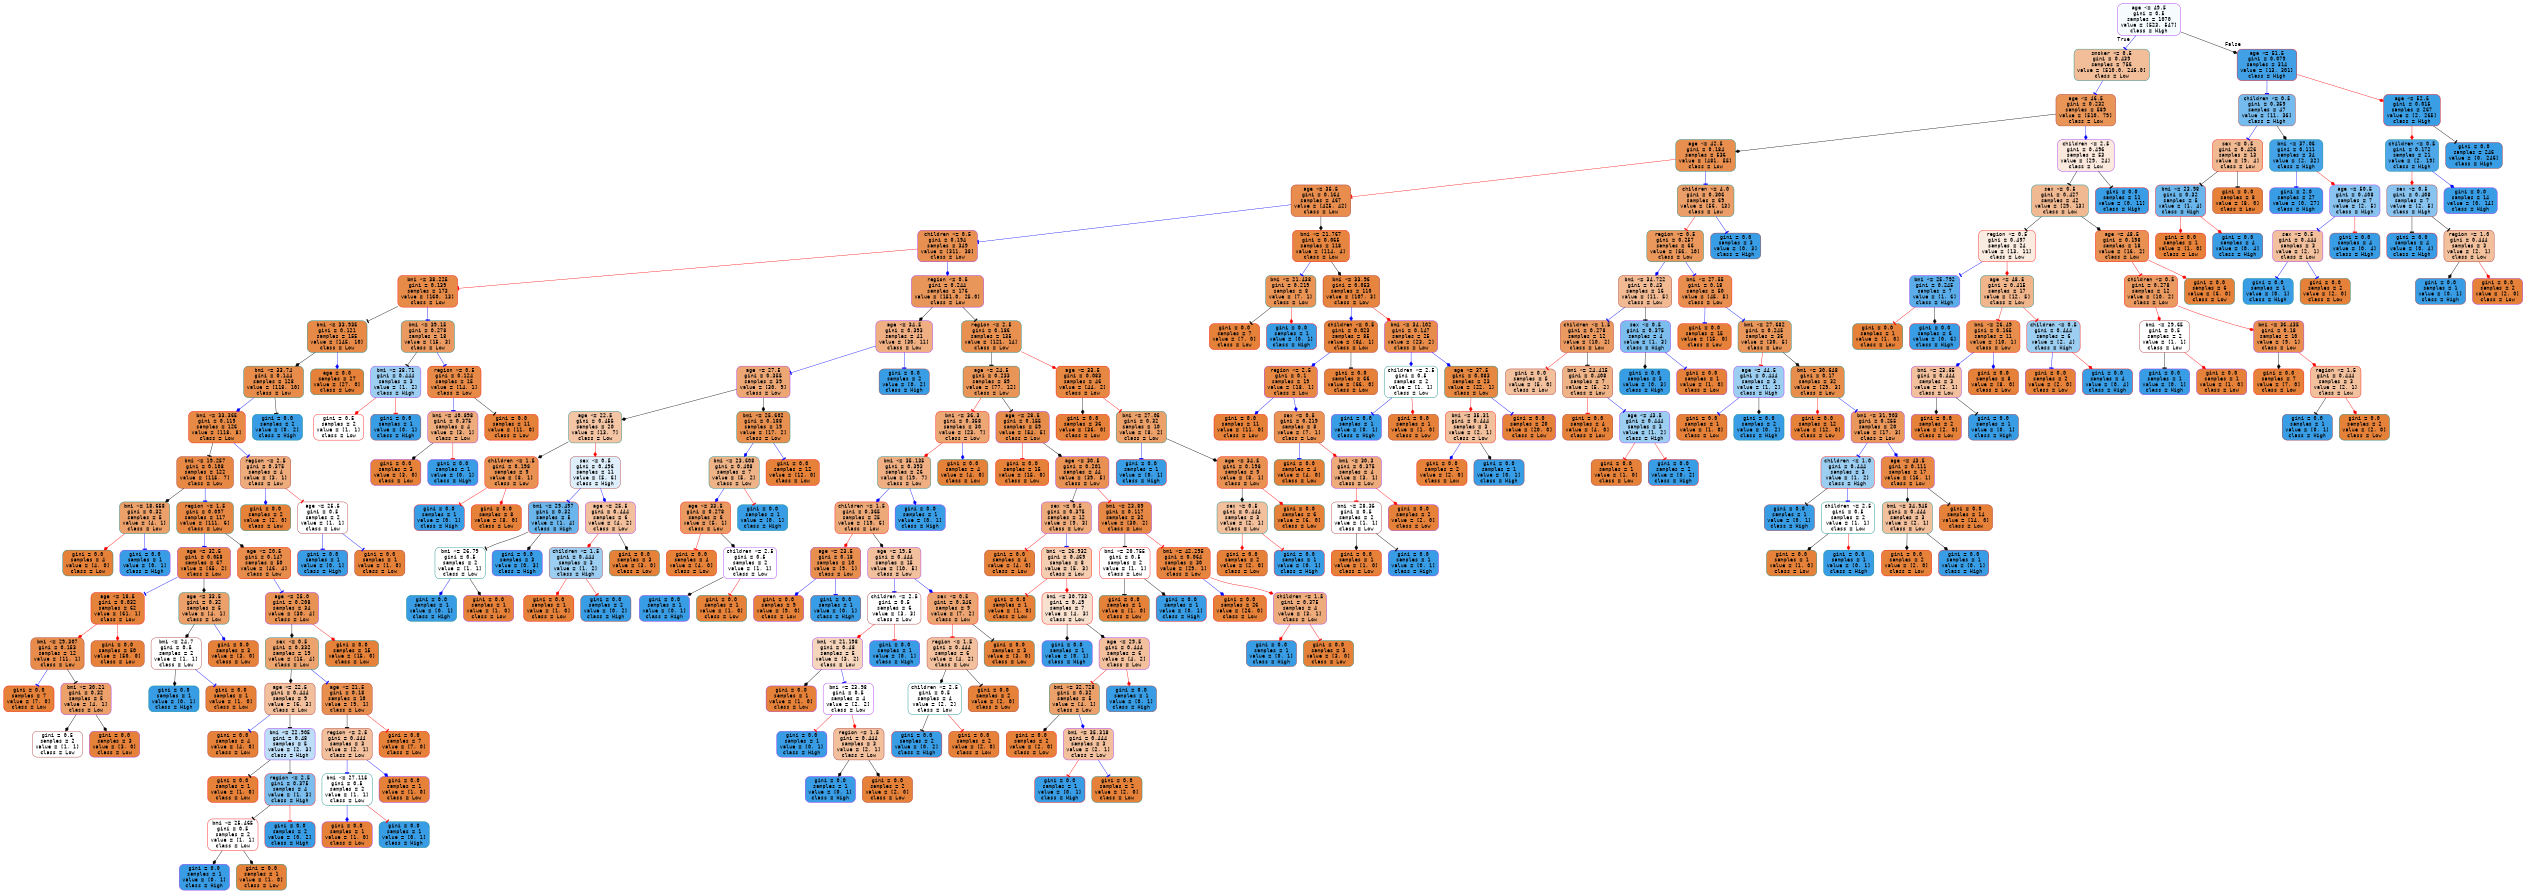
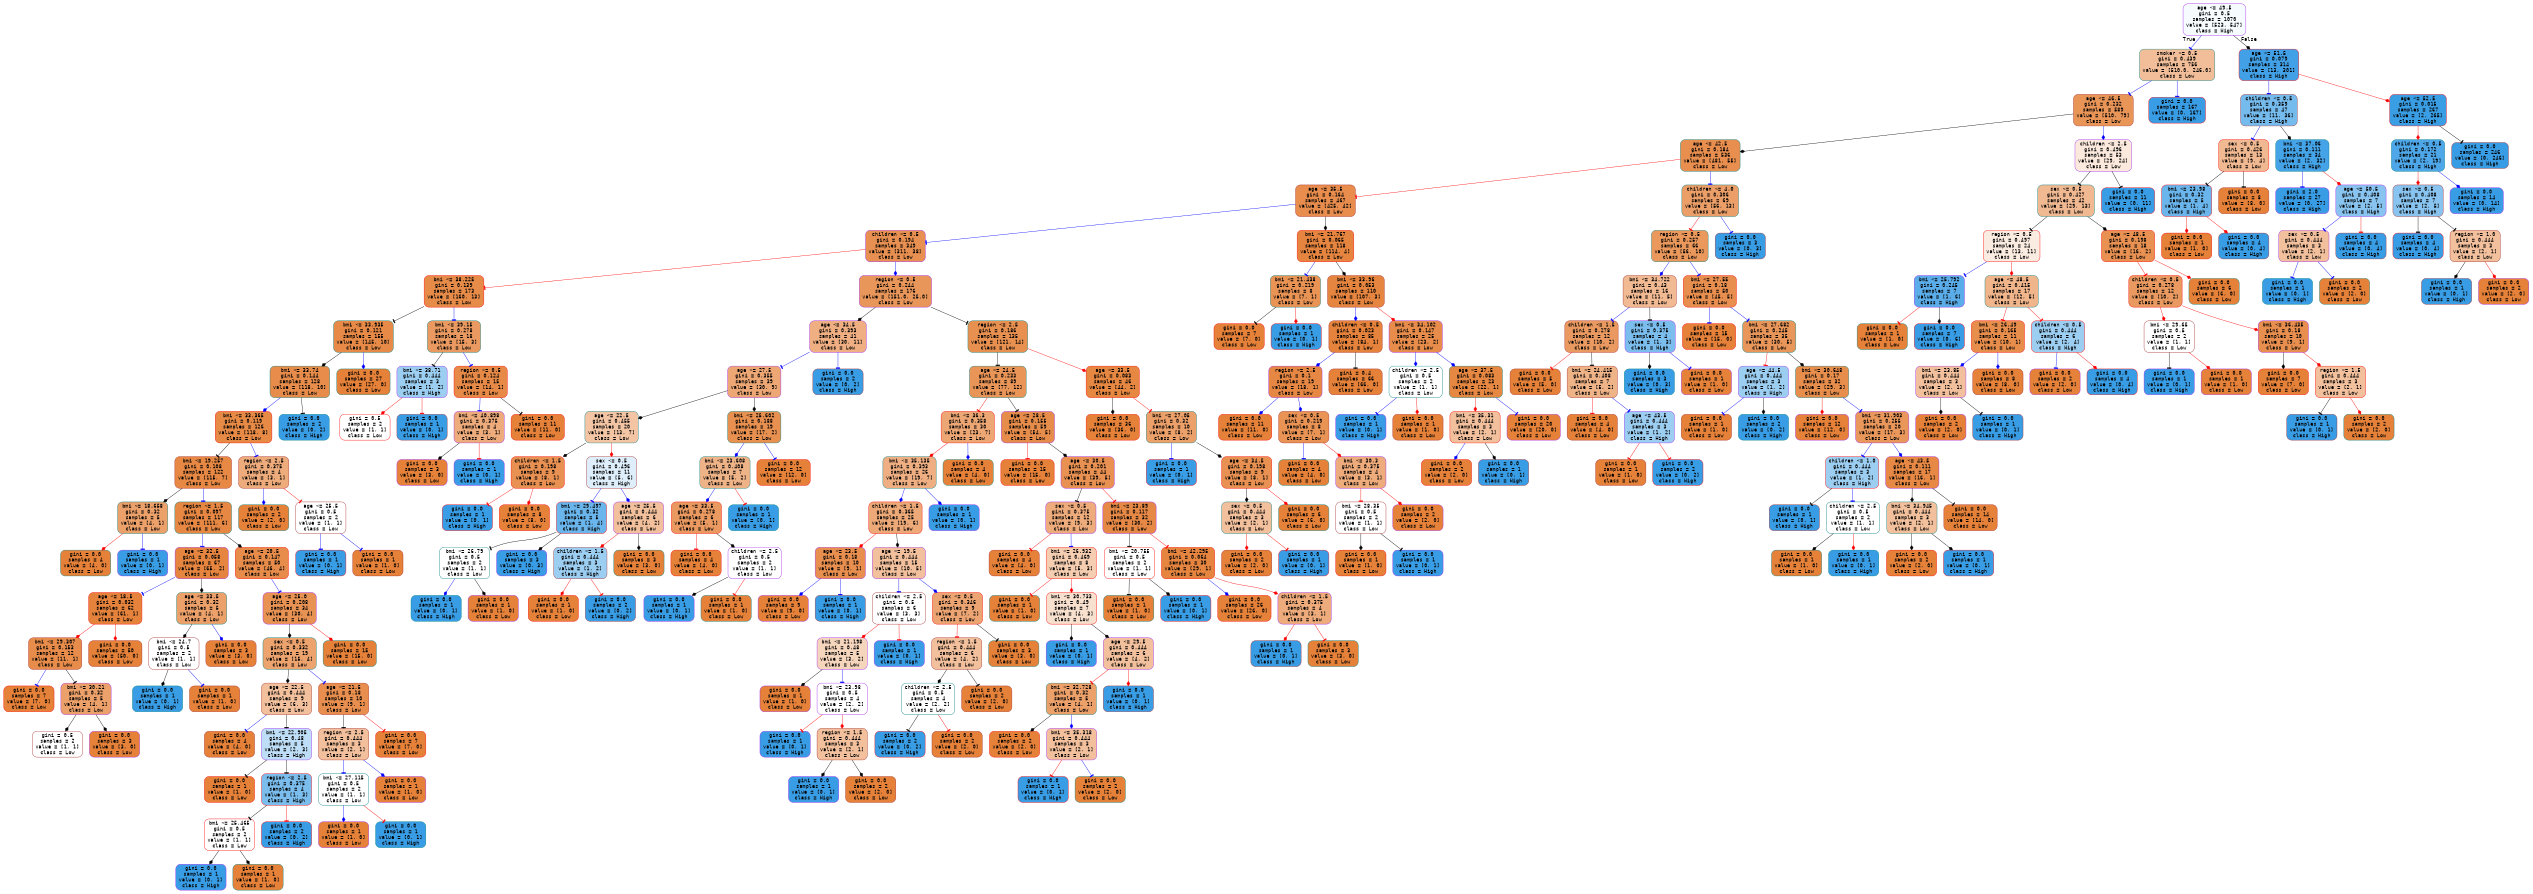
none -> (2177, 110)
(1935, 337) -> (1939, 337)
(337, 382) -> (363, 382)
(1351, 382) -> (1356, 382)
(1531, 382) -> (1535, 382)
